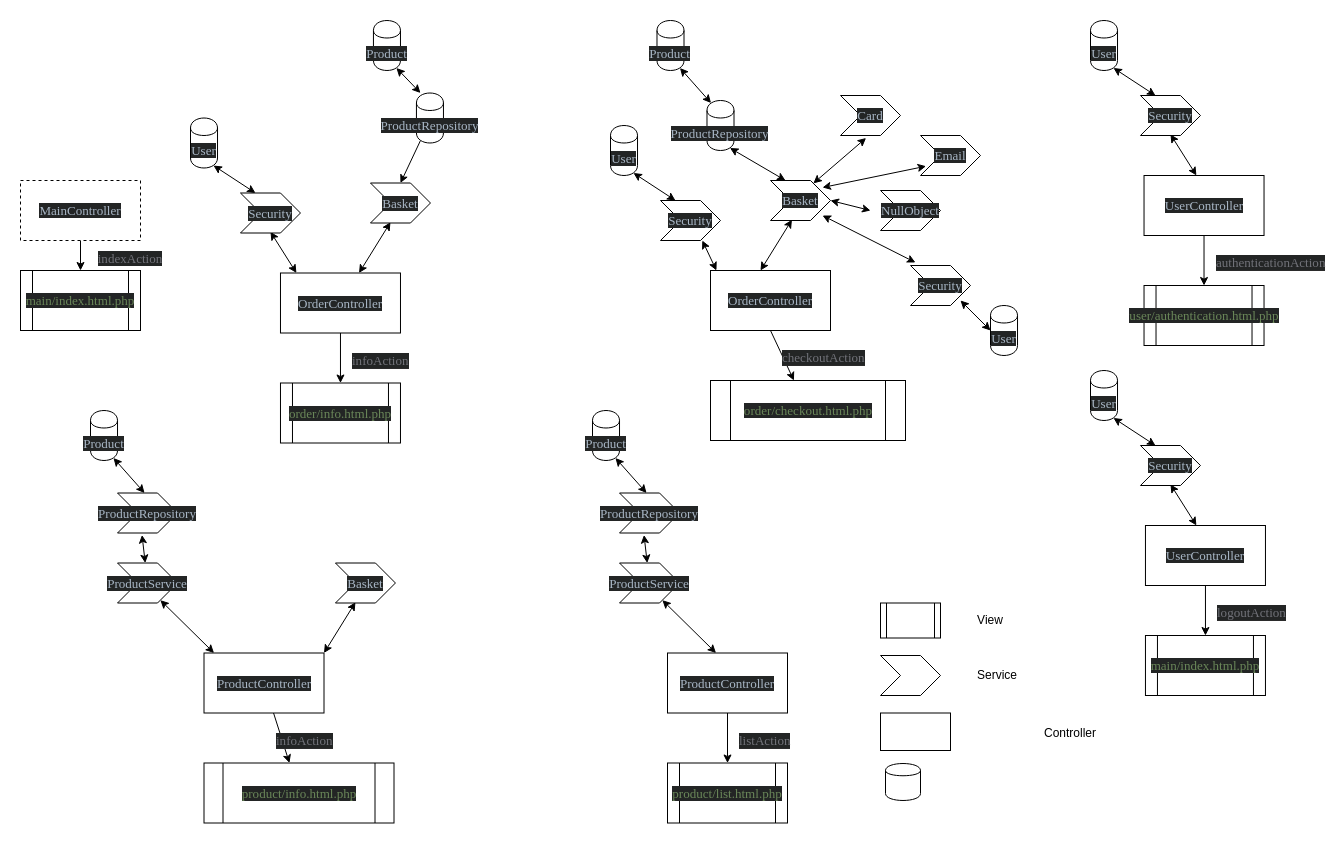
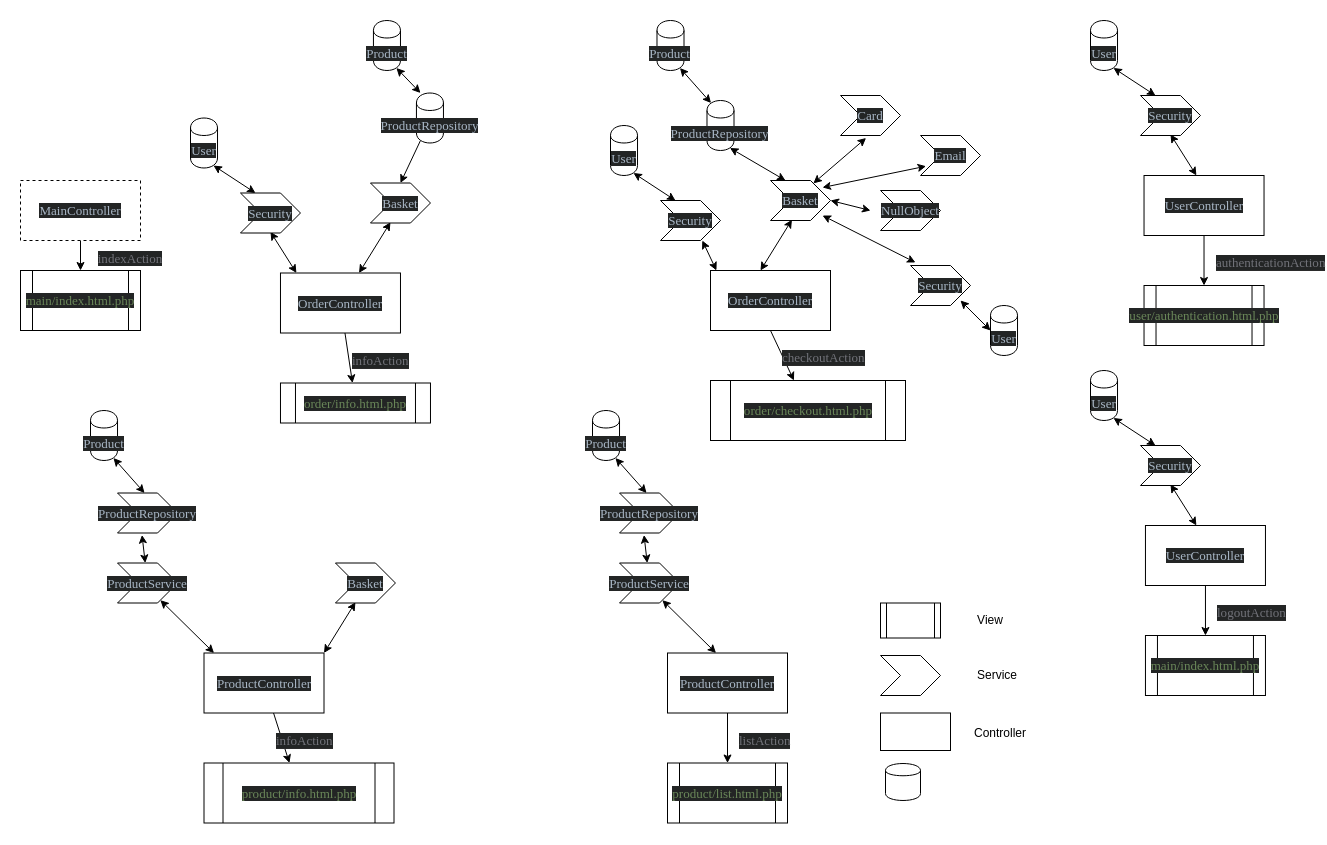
(340, 413) -> (355, 403)
(1071, 733) -> (1001, 733)
